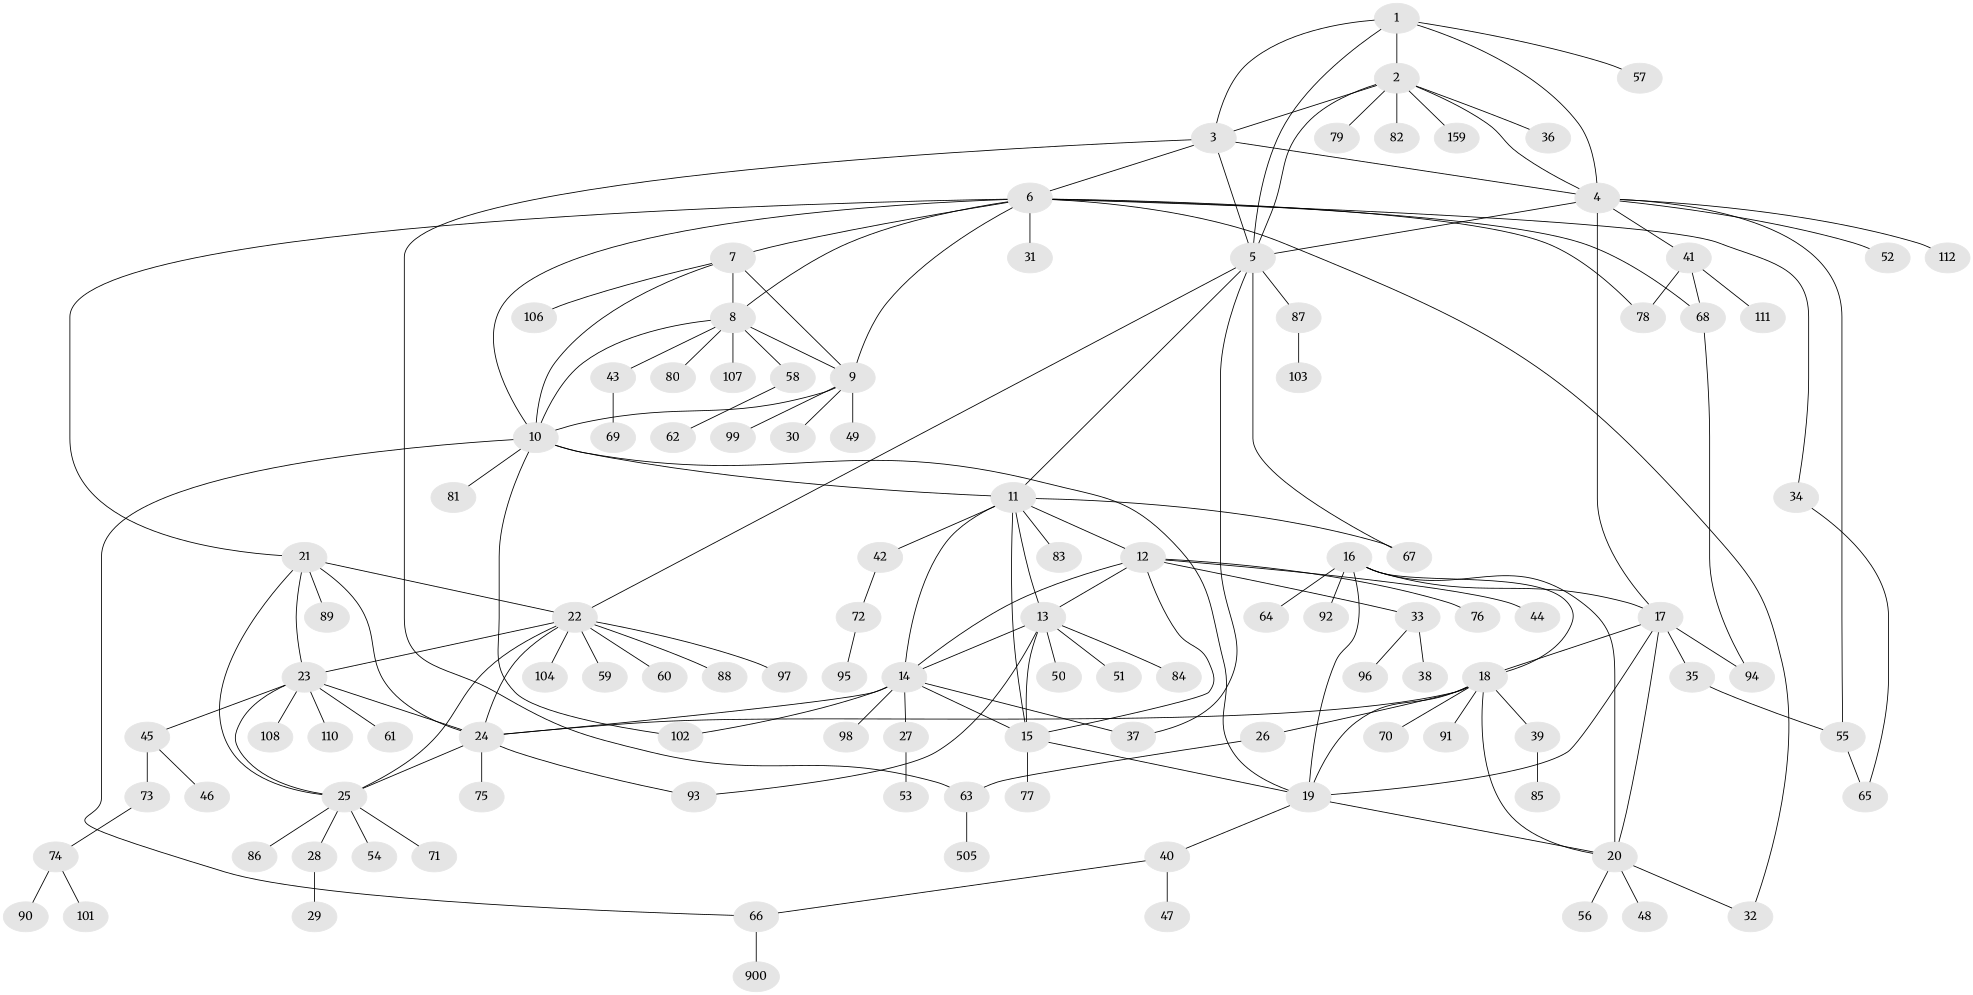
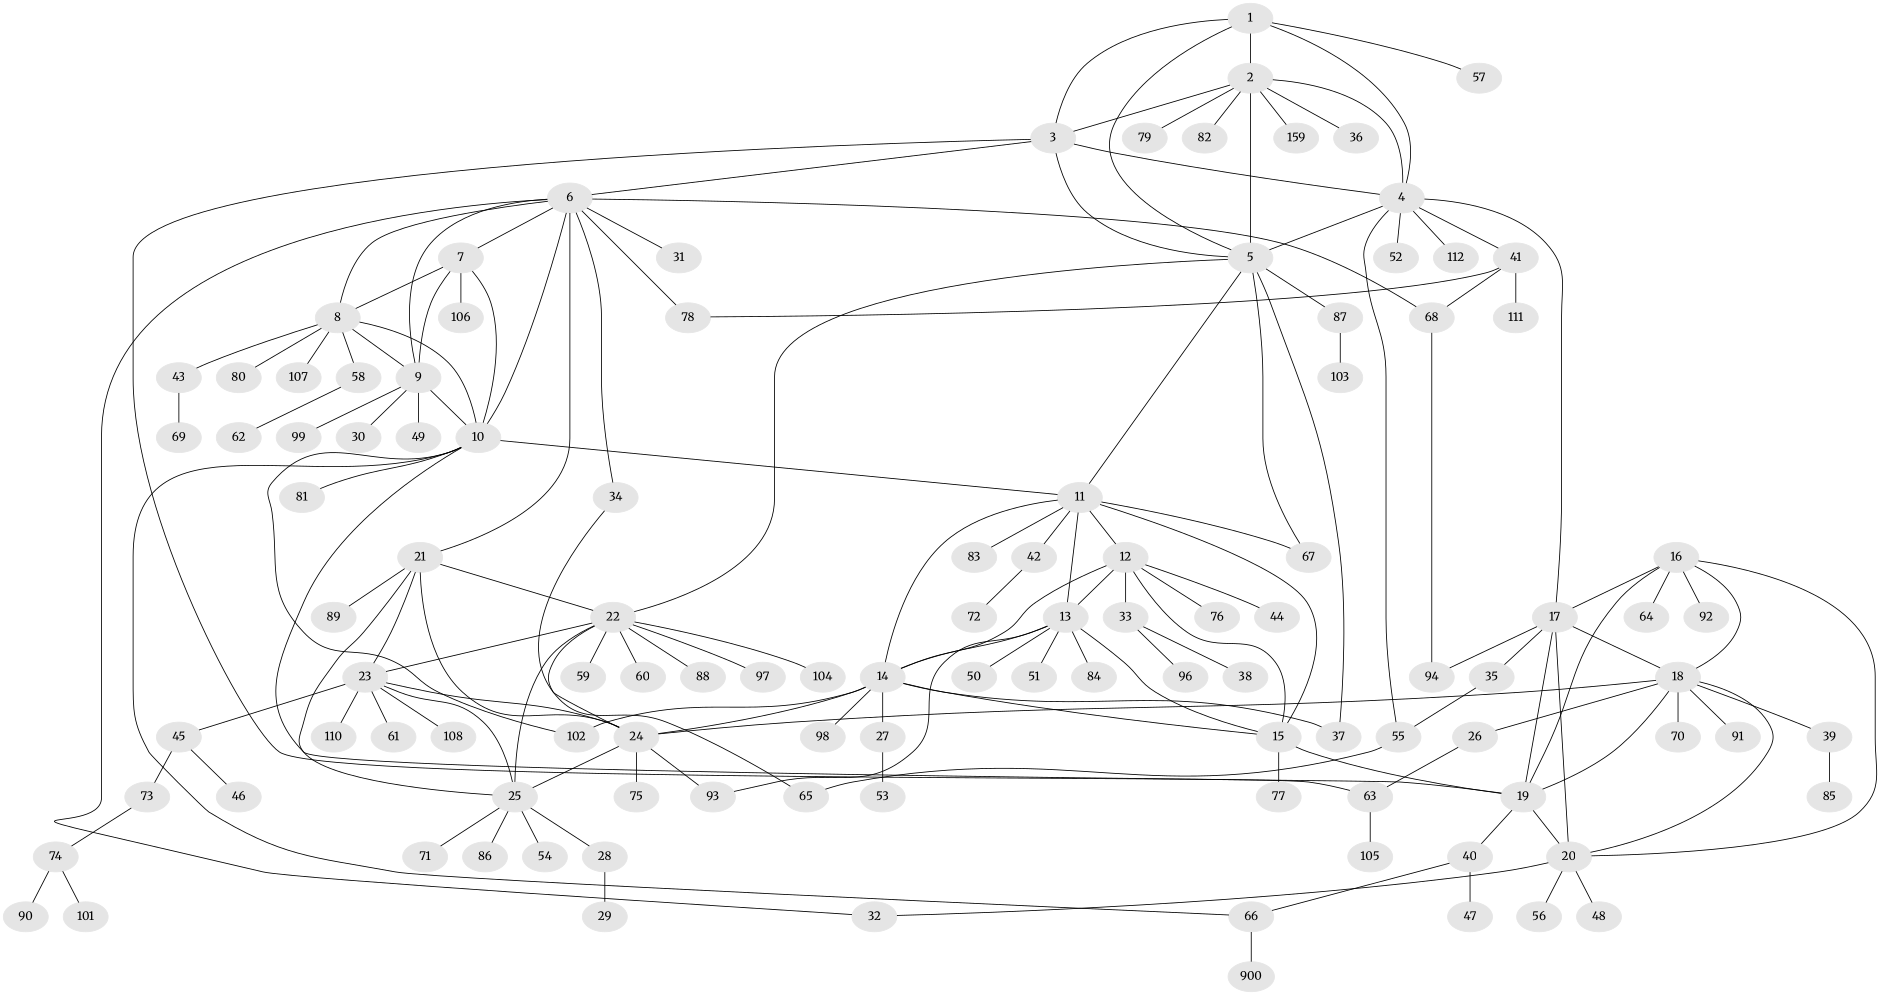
(844, 677) -> none
(967, 857) -> (1370, 857)
